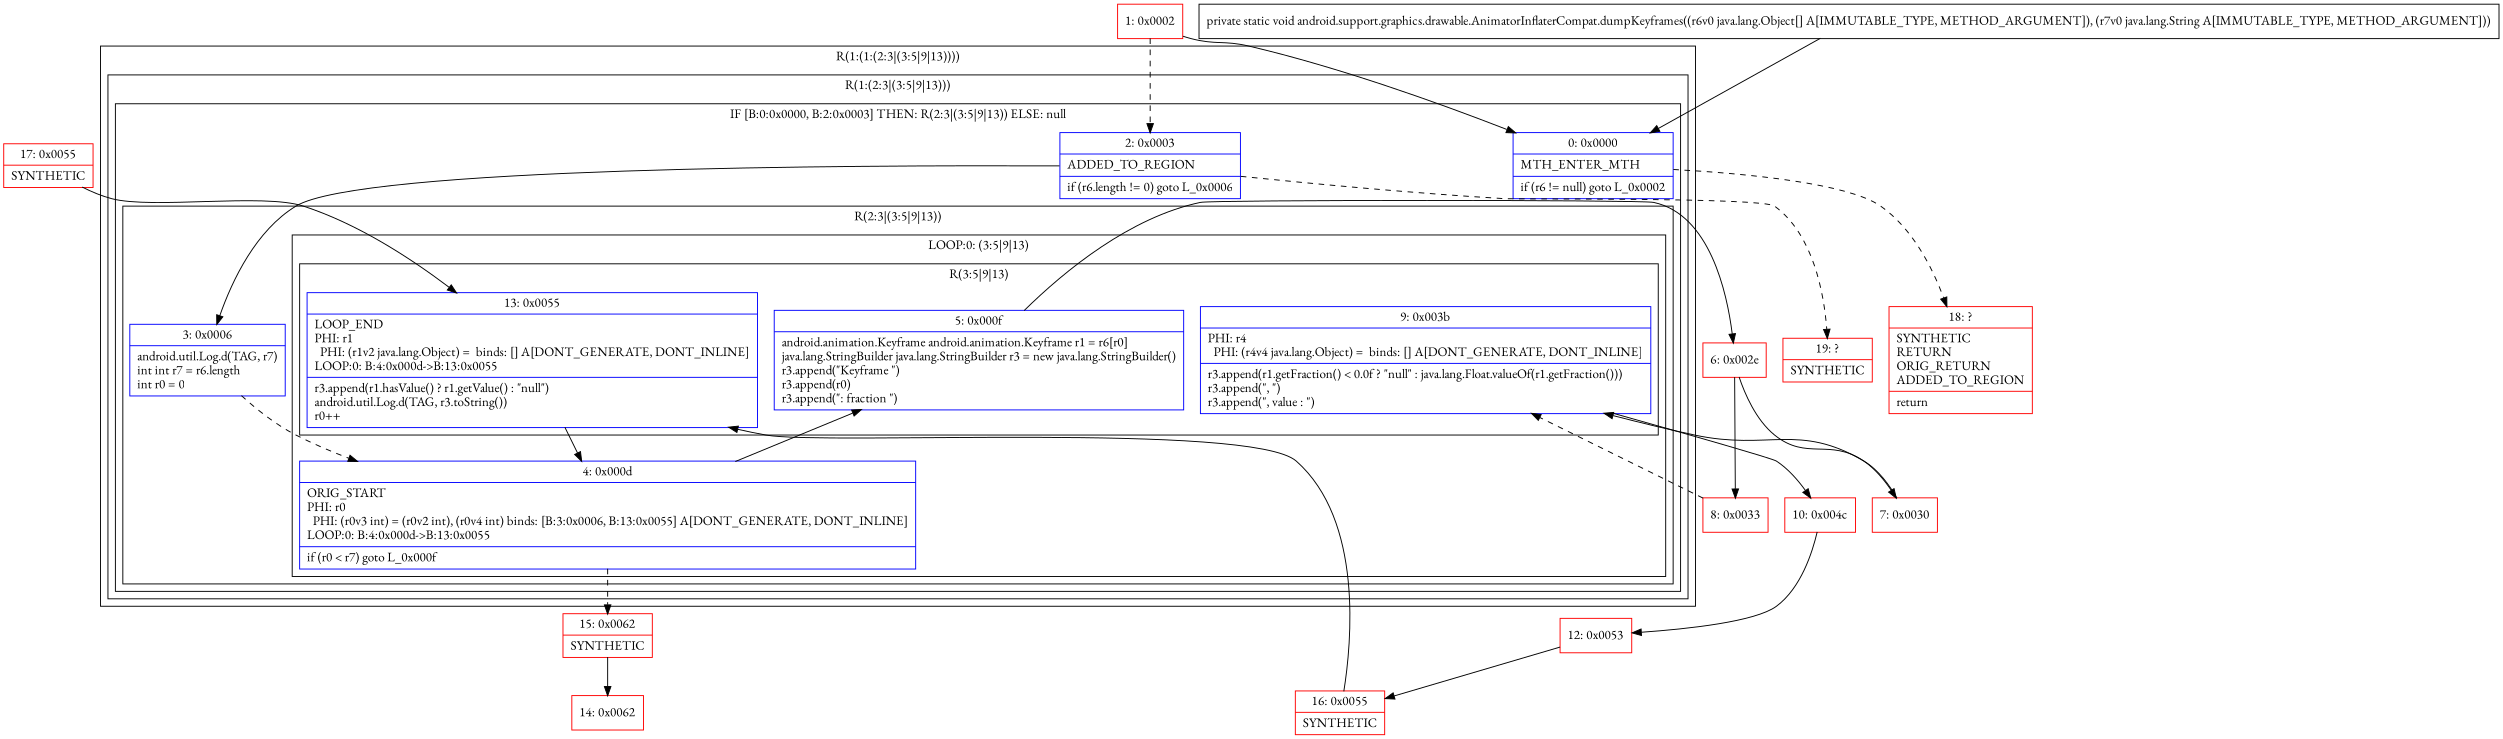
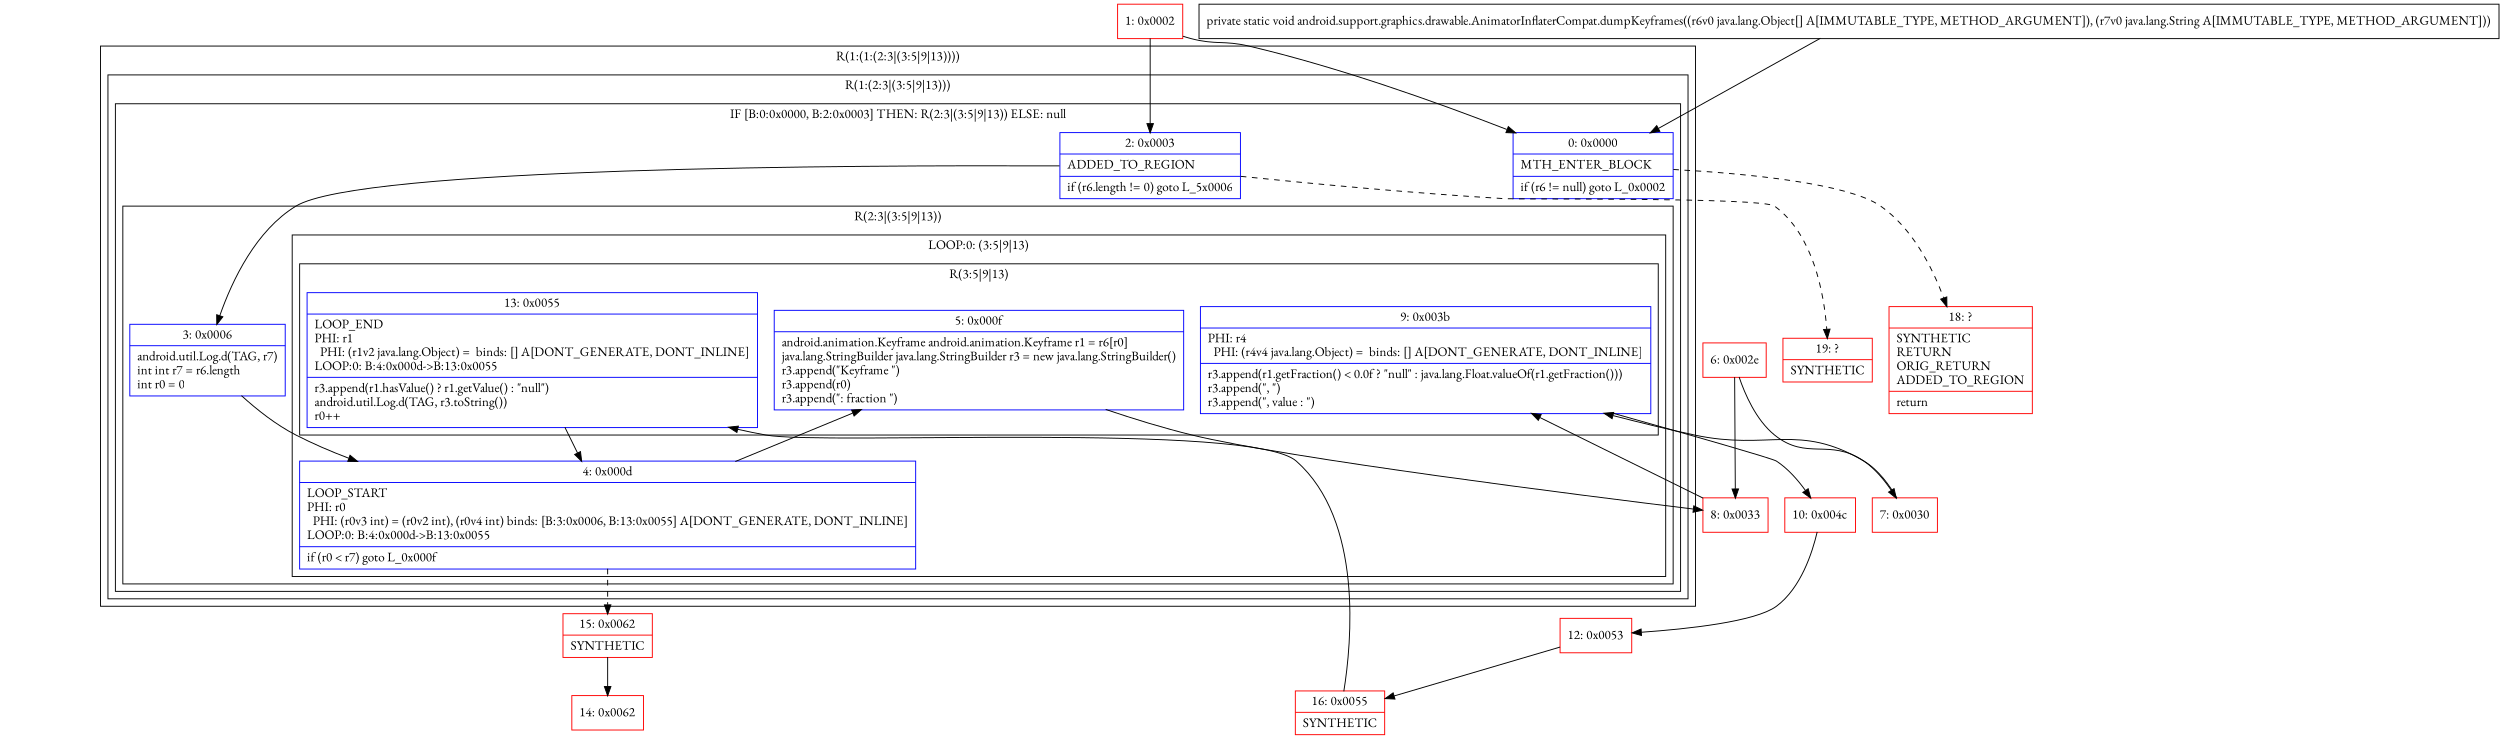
(1150, 81) -> (1150, 81)
(1581, 165) -> (1587, 165)
(48, 166) -> none
(1150, 187) -> (1150, 187)
(1404, 200) -> (1397, 470)
(286, 430) -> (286, 430)
(1621, 458) -> (1621, 458)
(347, 493) -> (348, 493)
